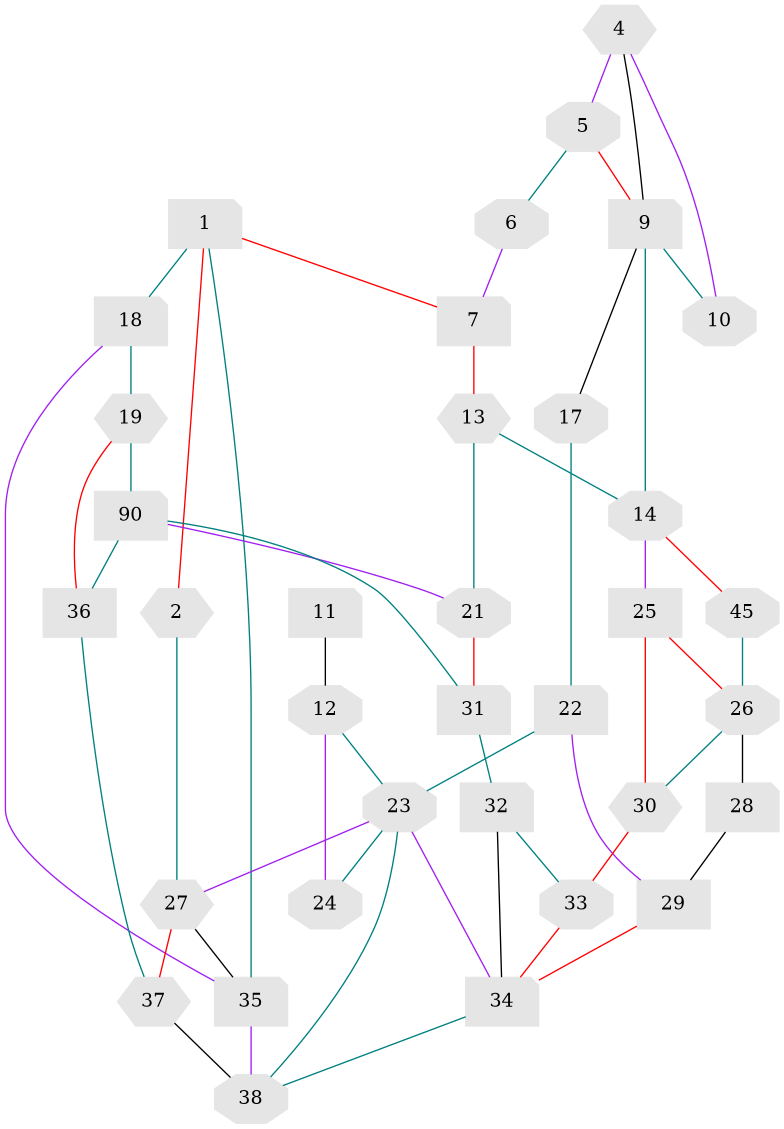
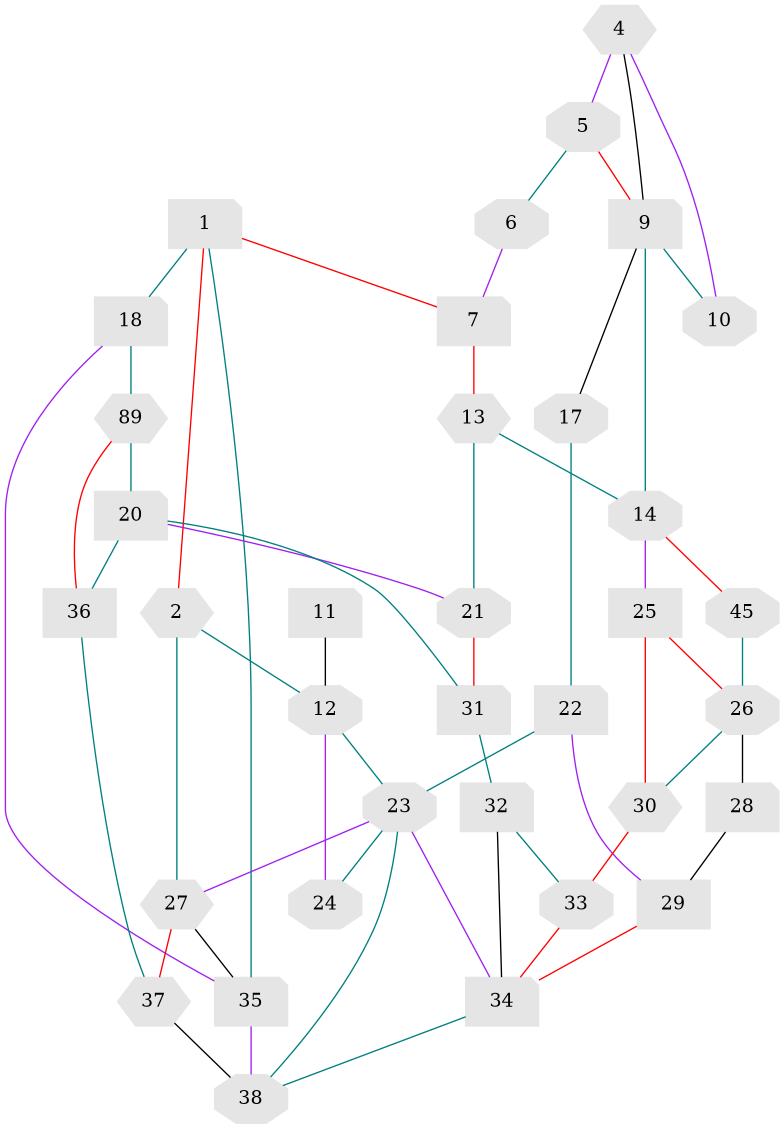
(131, 418) -> (131, 418)
(131, 516) -> (131, 516)
none -> (241, 655)
